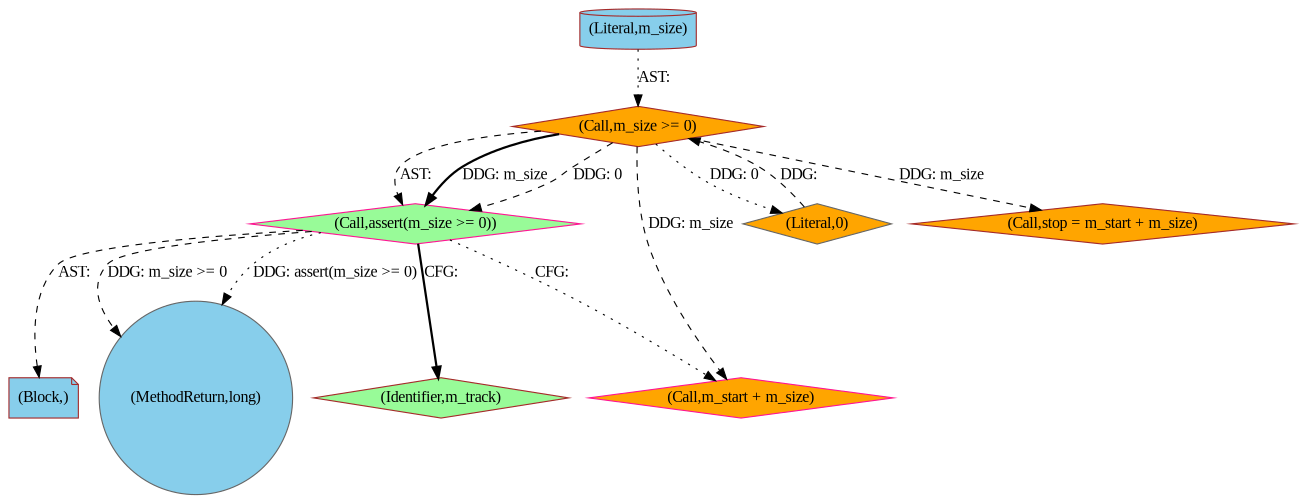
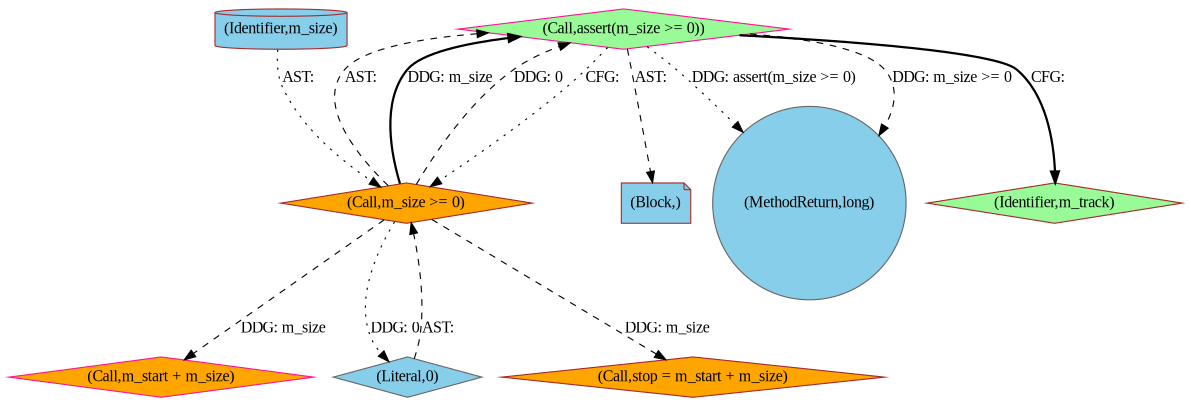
(638, 29) -> (281, 29)
(801, 175) -> (441, 328)
(817, 224) -> (408, 377)
(581, 302) -> (527, 118)
